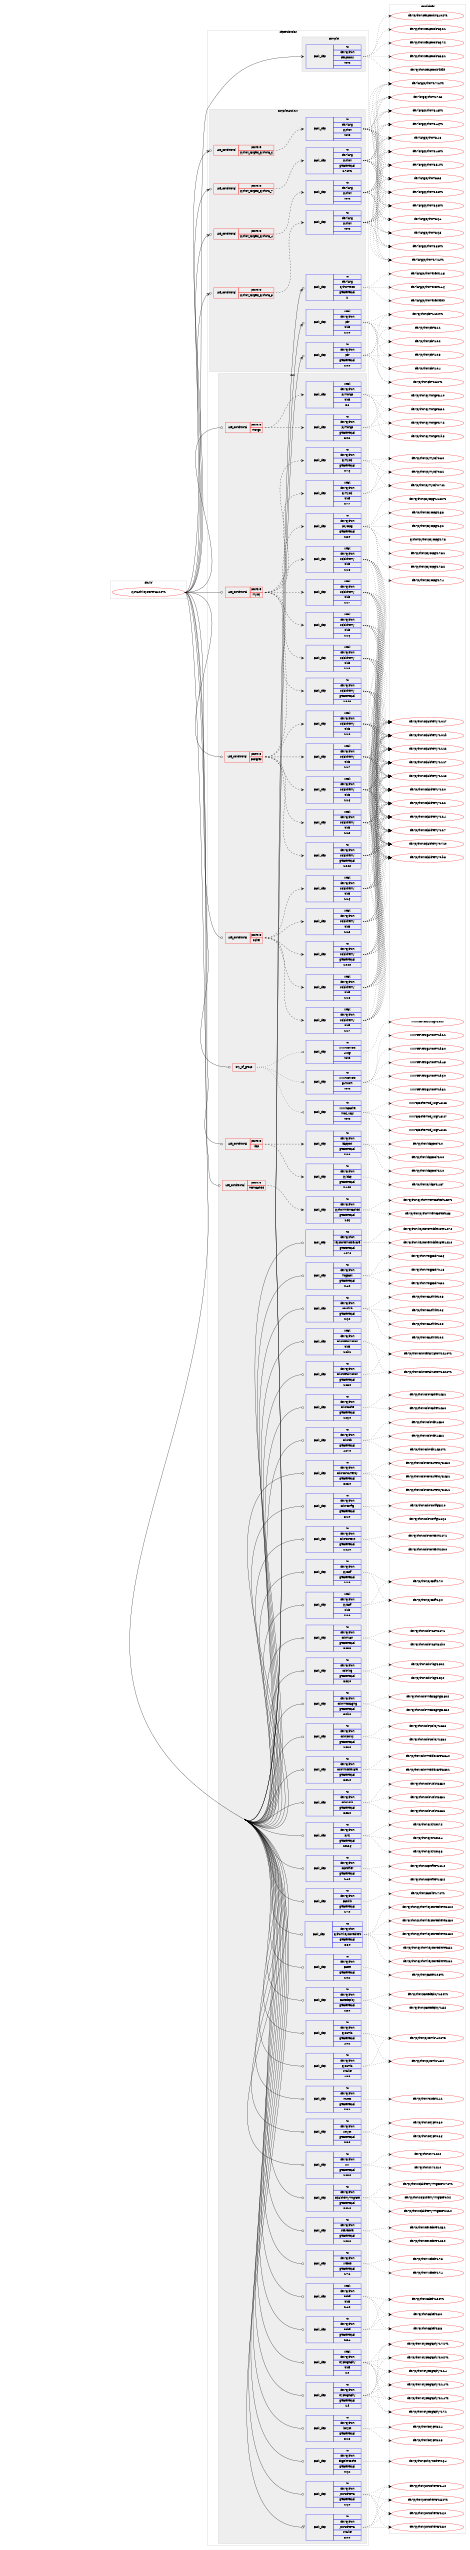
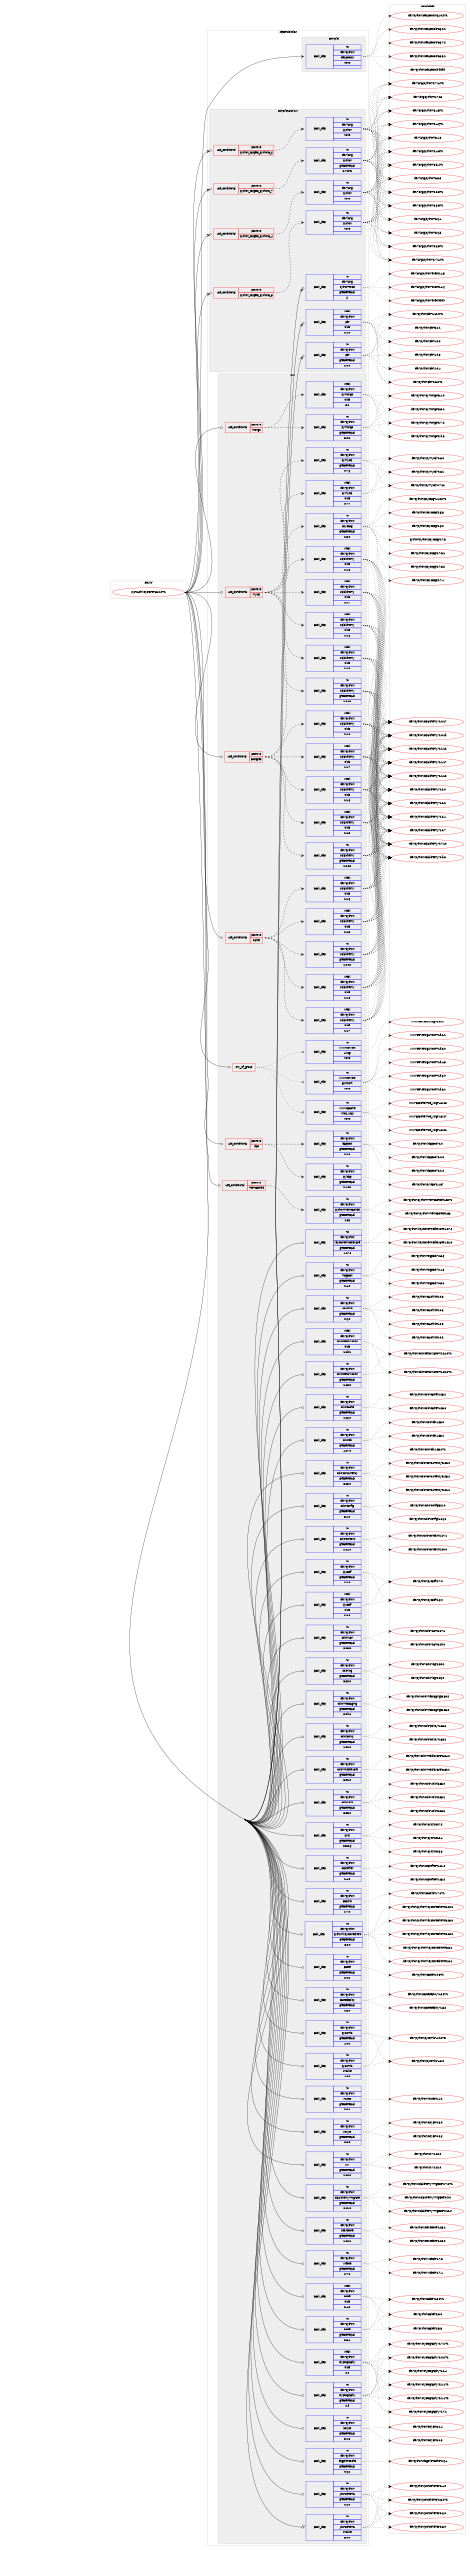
(428, 2461) -> (428, 2461)
